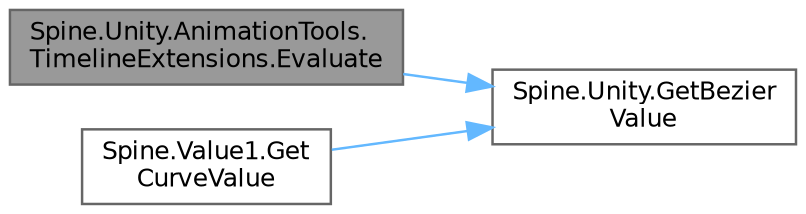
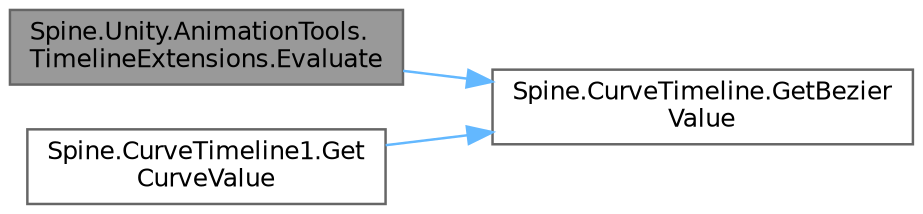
(644, 107) -> (703, 107)
(206, 167) -> (206, 167)
